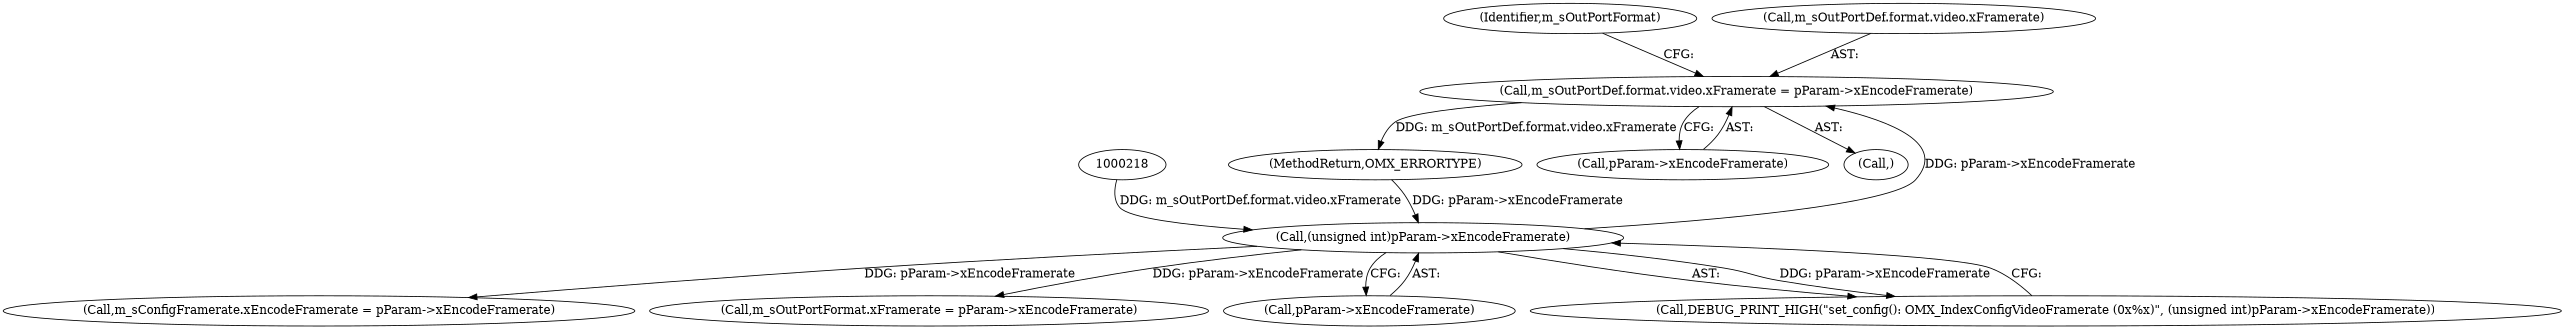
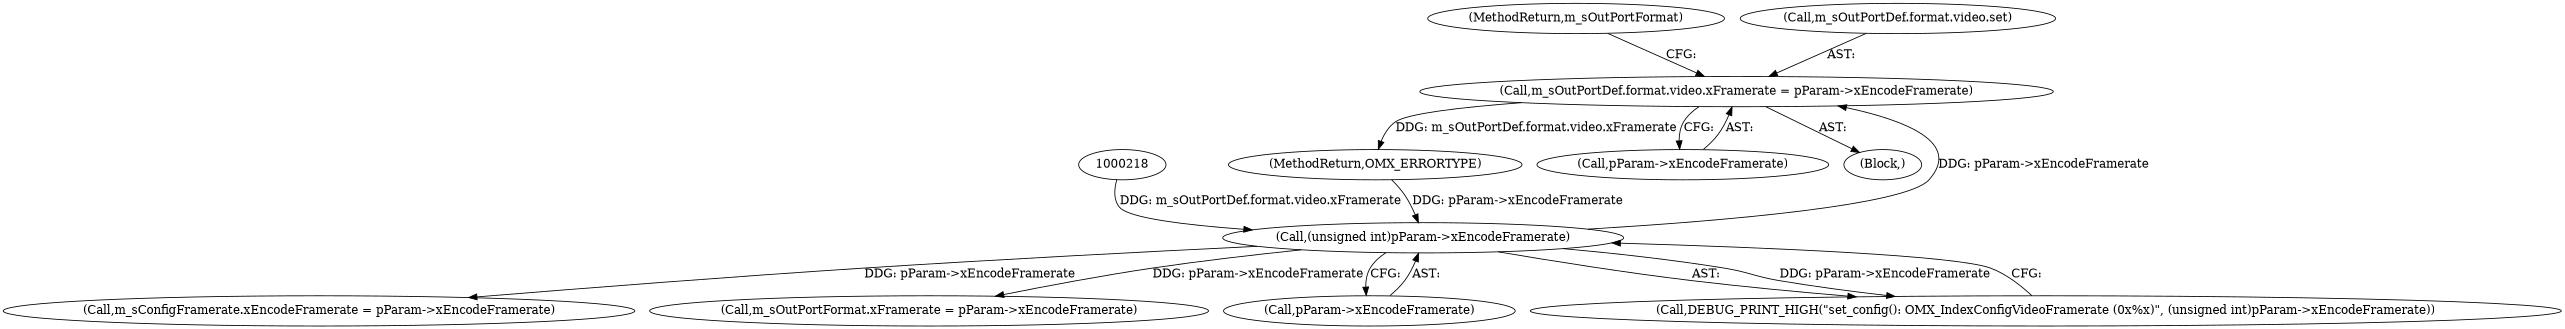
(1570, 18) -> (1576, 18)
(1904, 18) -> (1898, 18)
(1876, 165) -> (1883, 165)
